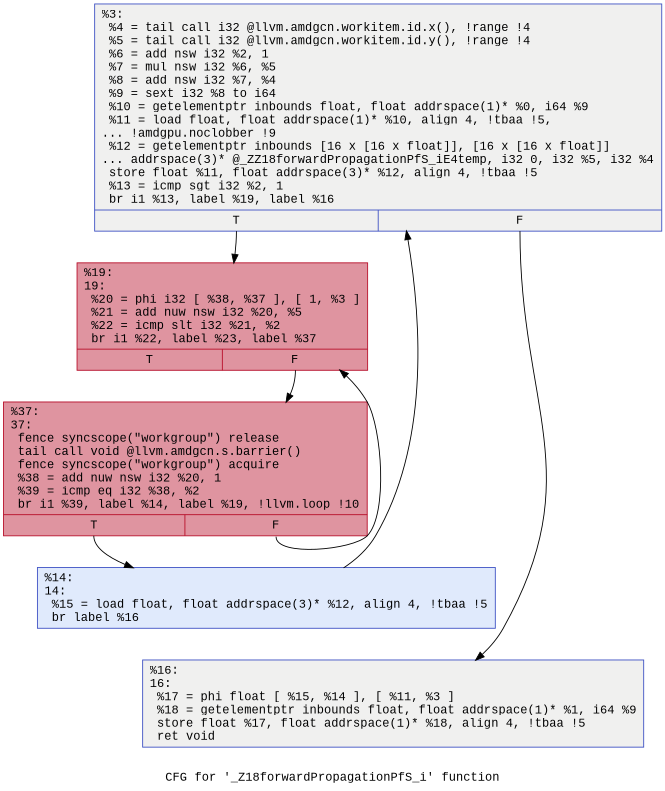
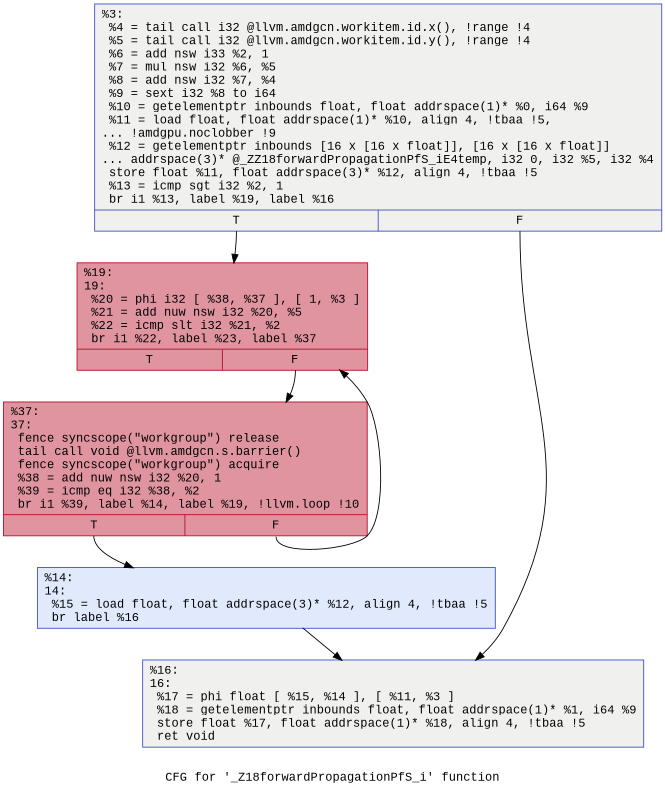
(185, 54) -> (185, 54)
(414, 414) -> (319, 641)
